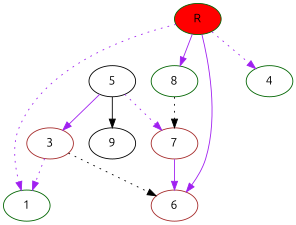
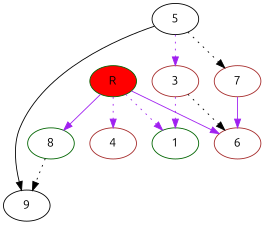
(270, 81) -> (113, 143)
(175, 108) -> (40, 170)
(84, 109) -> (175, 46)
(140, 109) -> (203, 47)
